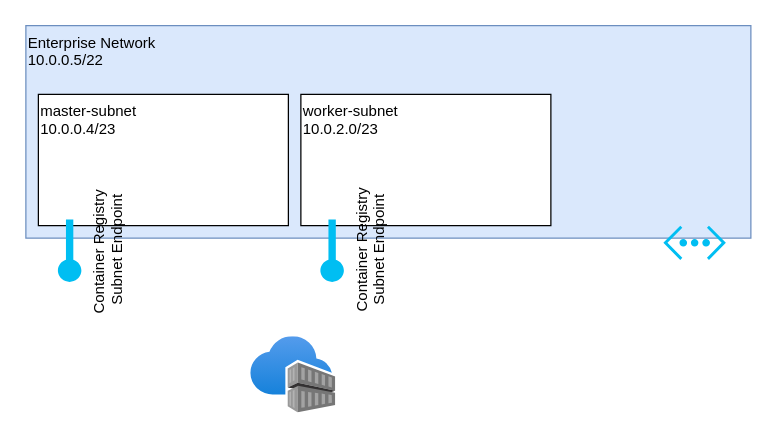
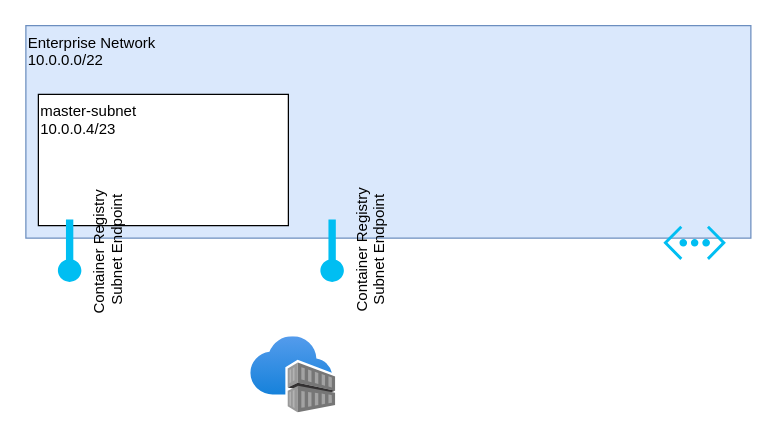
(100, 52) -> (100, 52)
(426, 160) -> none
